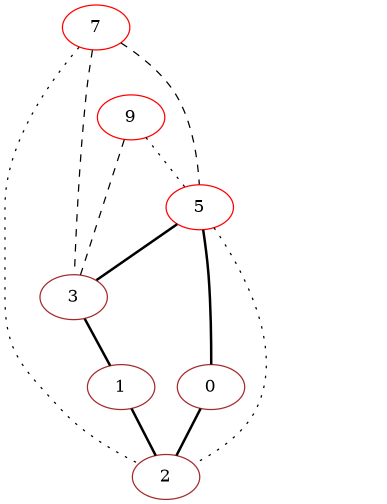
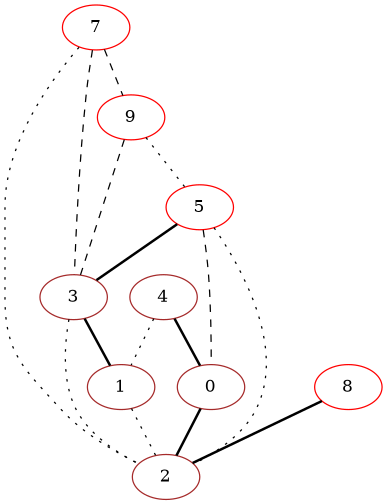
(180, 102) -> (114, 72)
none -> (164, 297)
(210, 297) -> (210, 297)
none -> (348, 387)
none -> (75, 406)
(144, 432) -> (144, 432)
